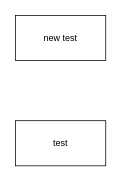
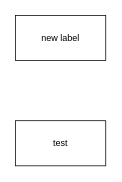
(60, 38) -> (60, 38)
